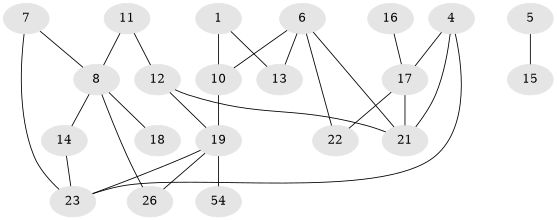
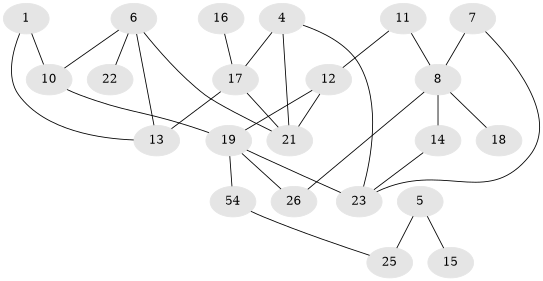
(370, 110) -> (196, 110)
none -> (390, 263)
